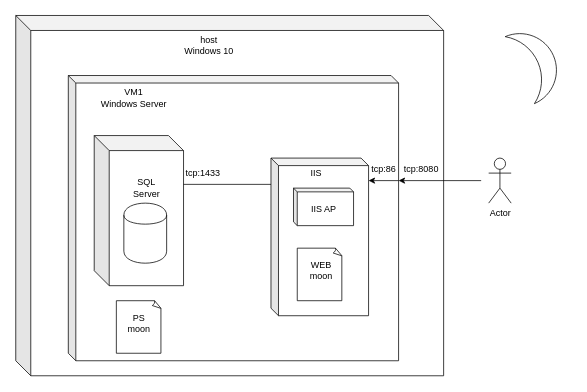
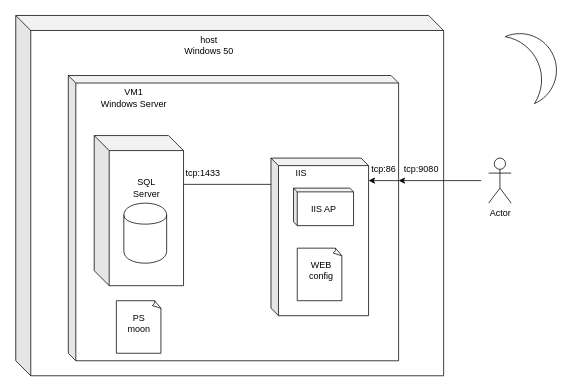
(209, 45) -> (209, 45)
(421, 169) -> (421, 169)
(316, 173) -> (301, 173)
(321, 270) -> (321, 270)
